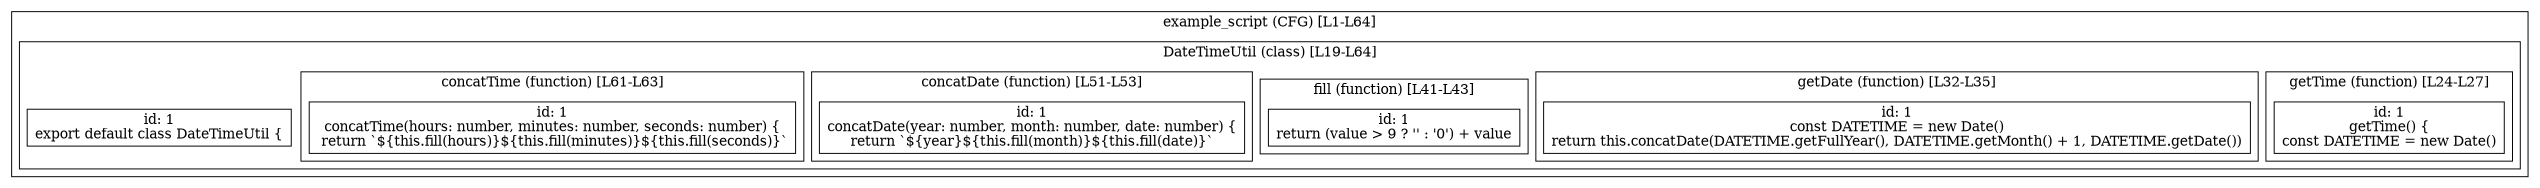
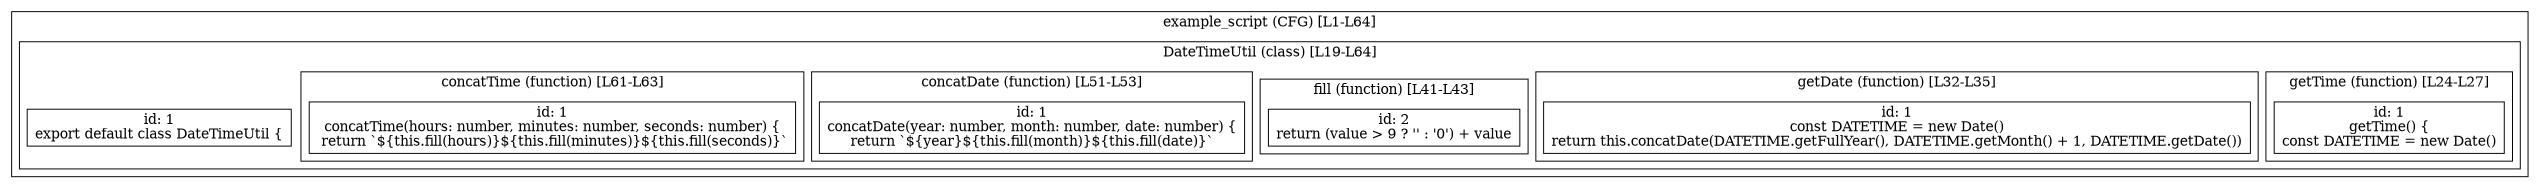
(1394, 128) -> (1394, 128)
